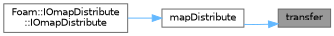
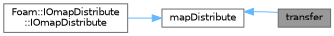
(256, 25) -> (266, 12)
